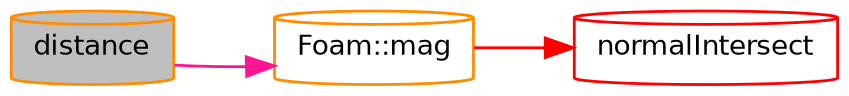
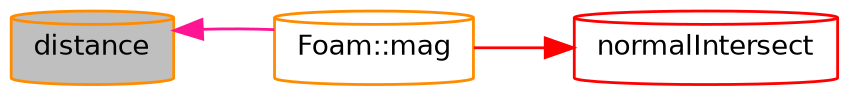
(210, 66) -> (238, 29)
